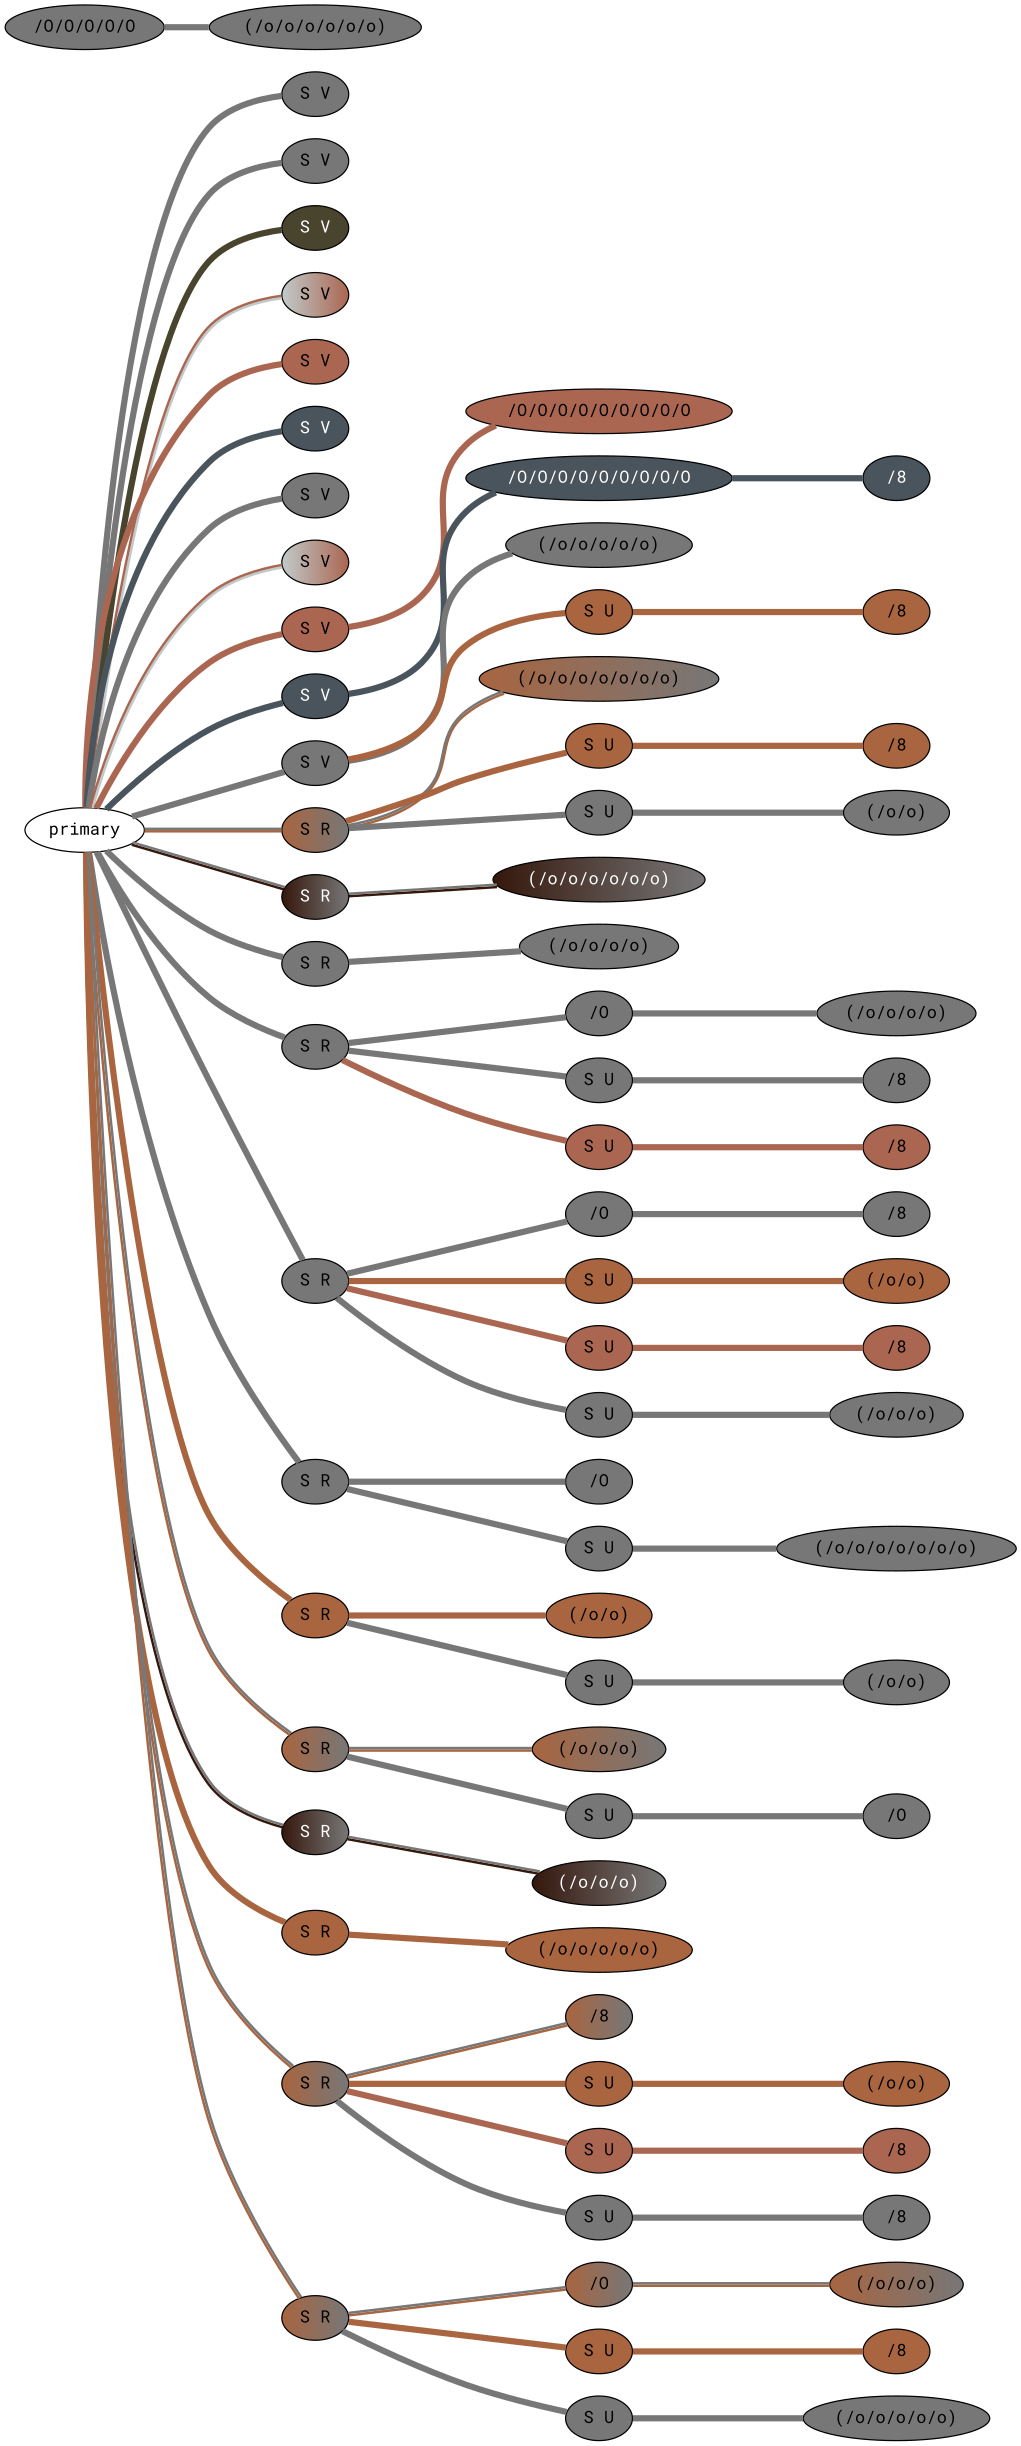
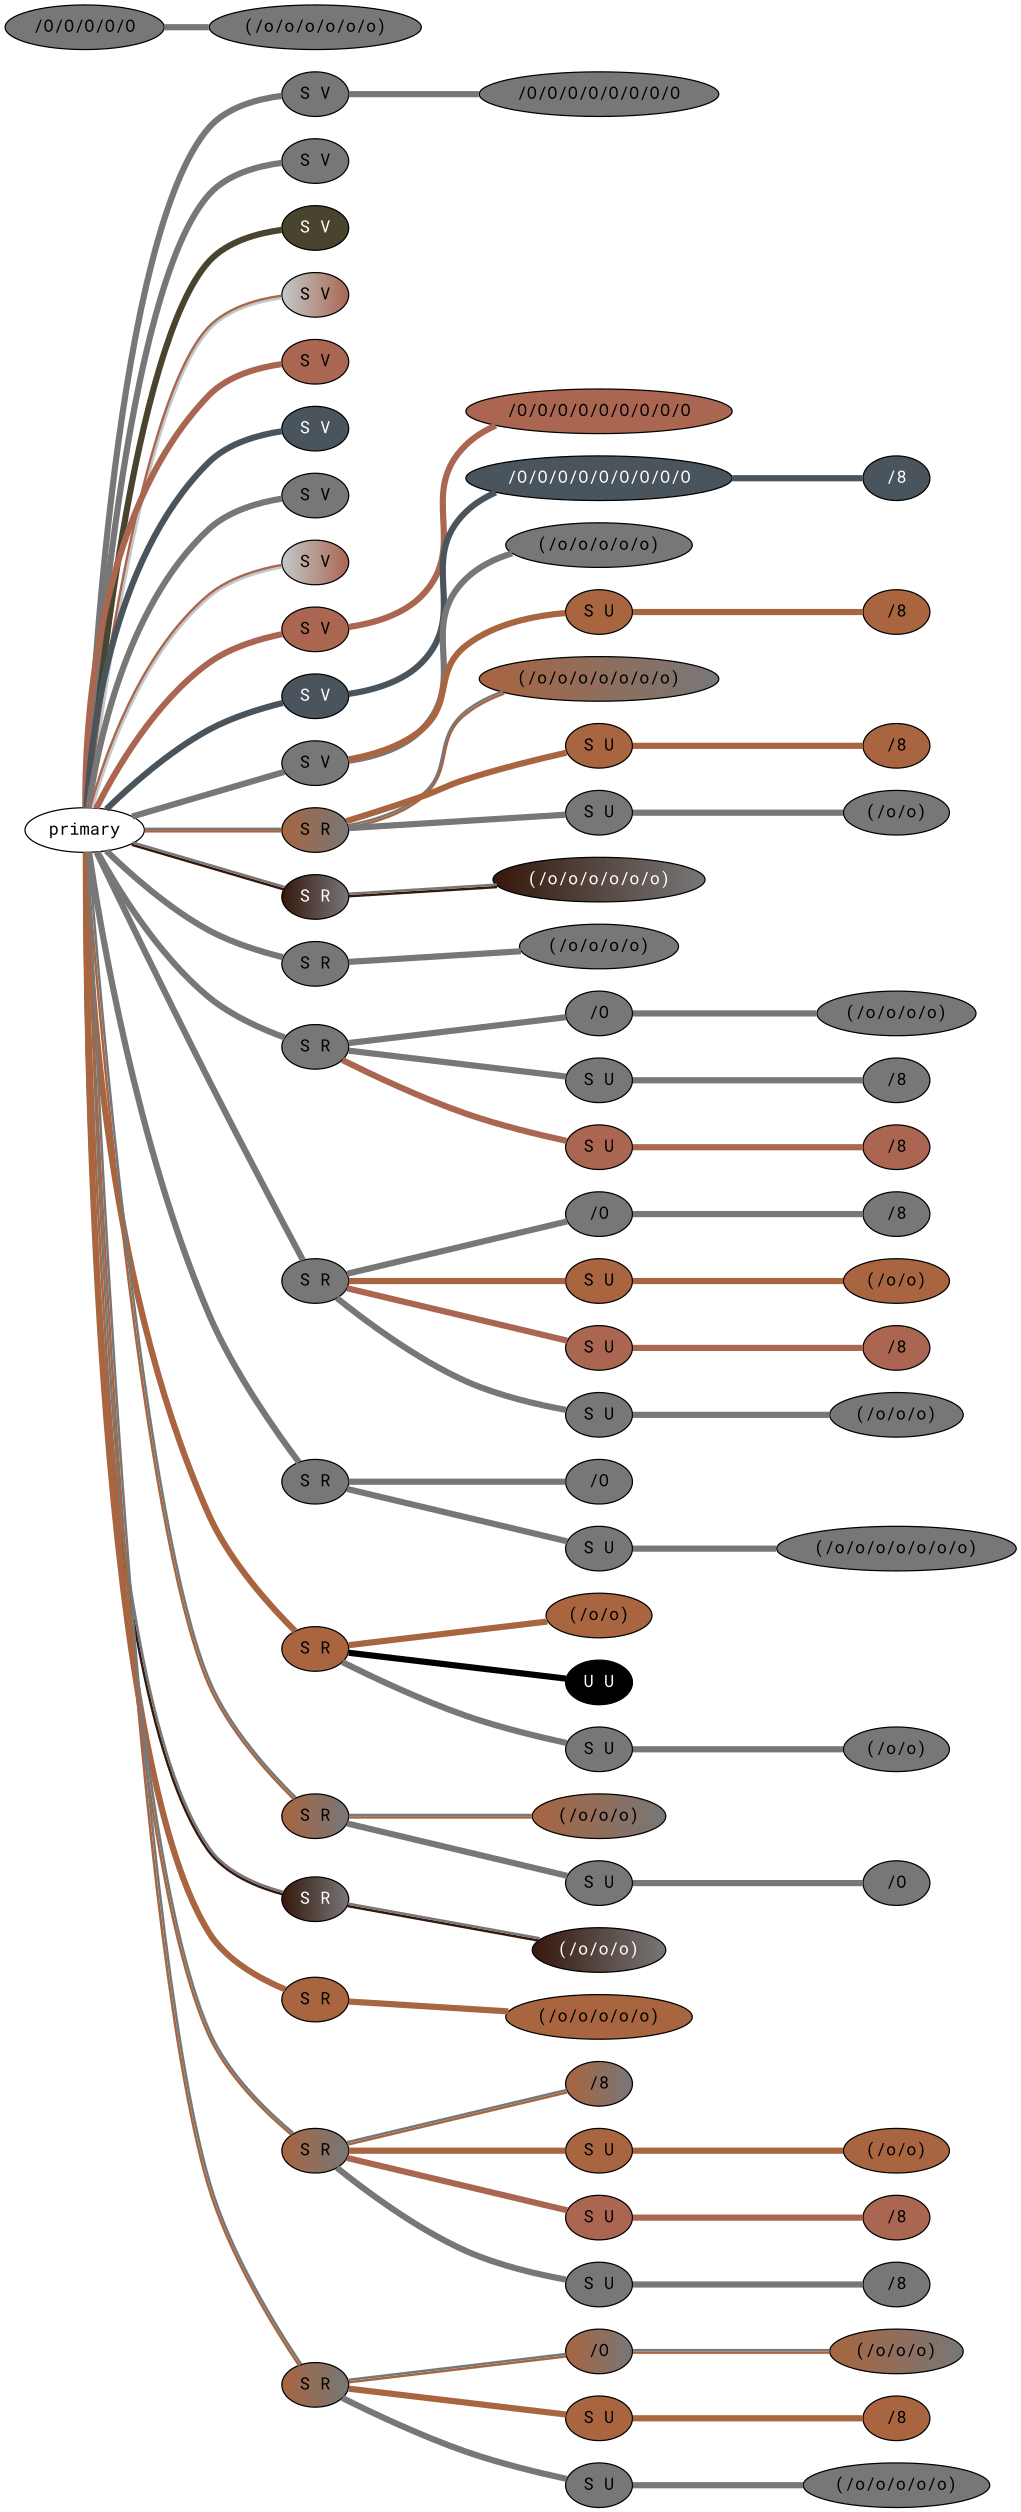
none -> (599, 94)
none -> (599, 1682)
